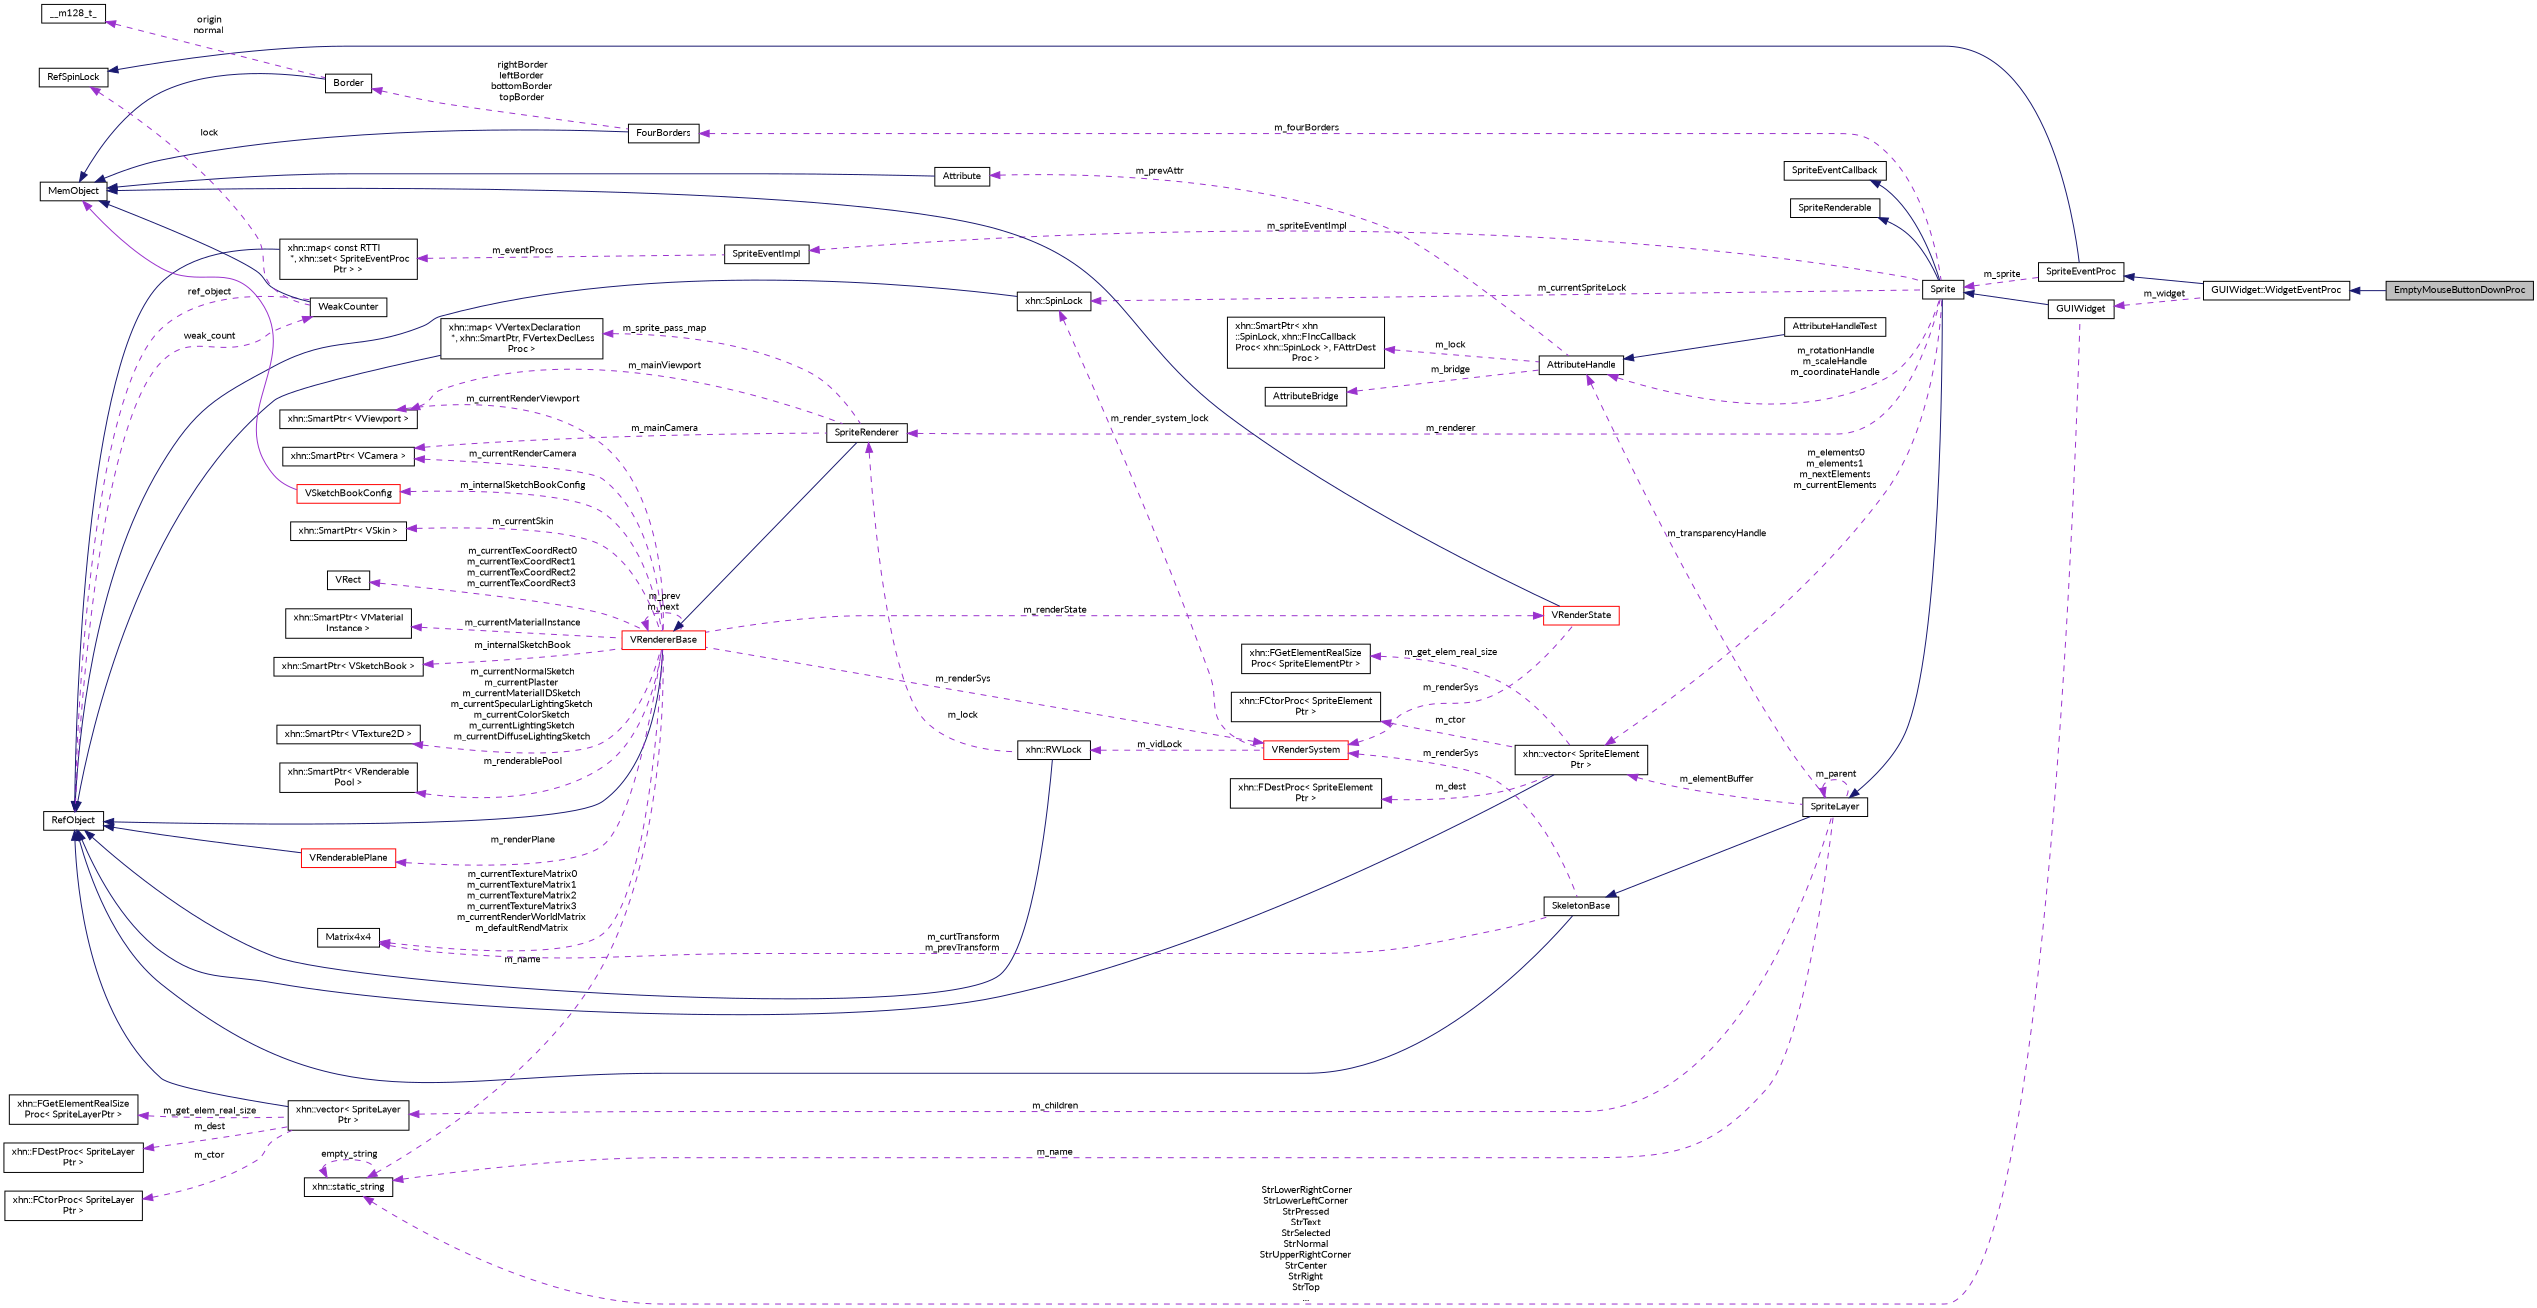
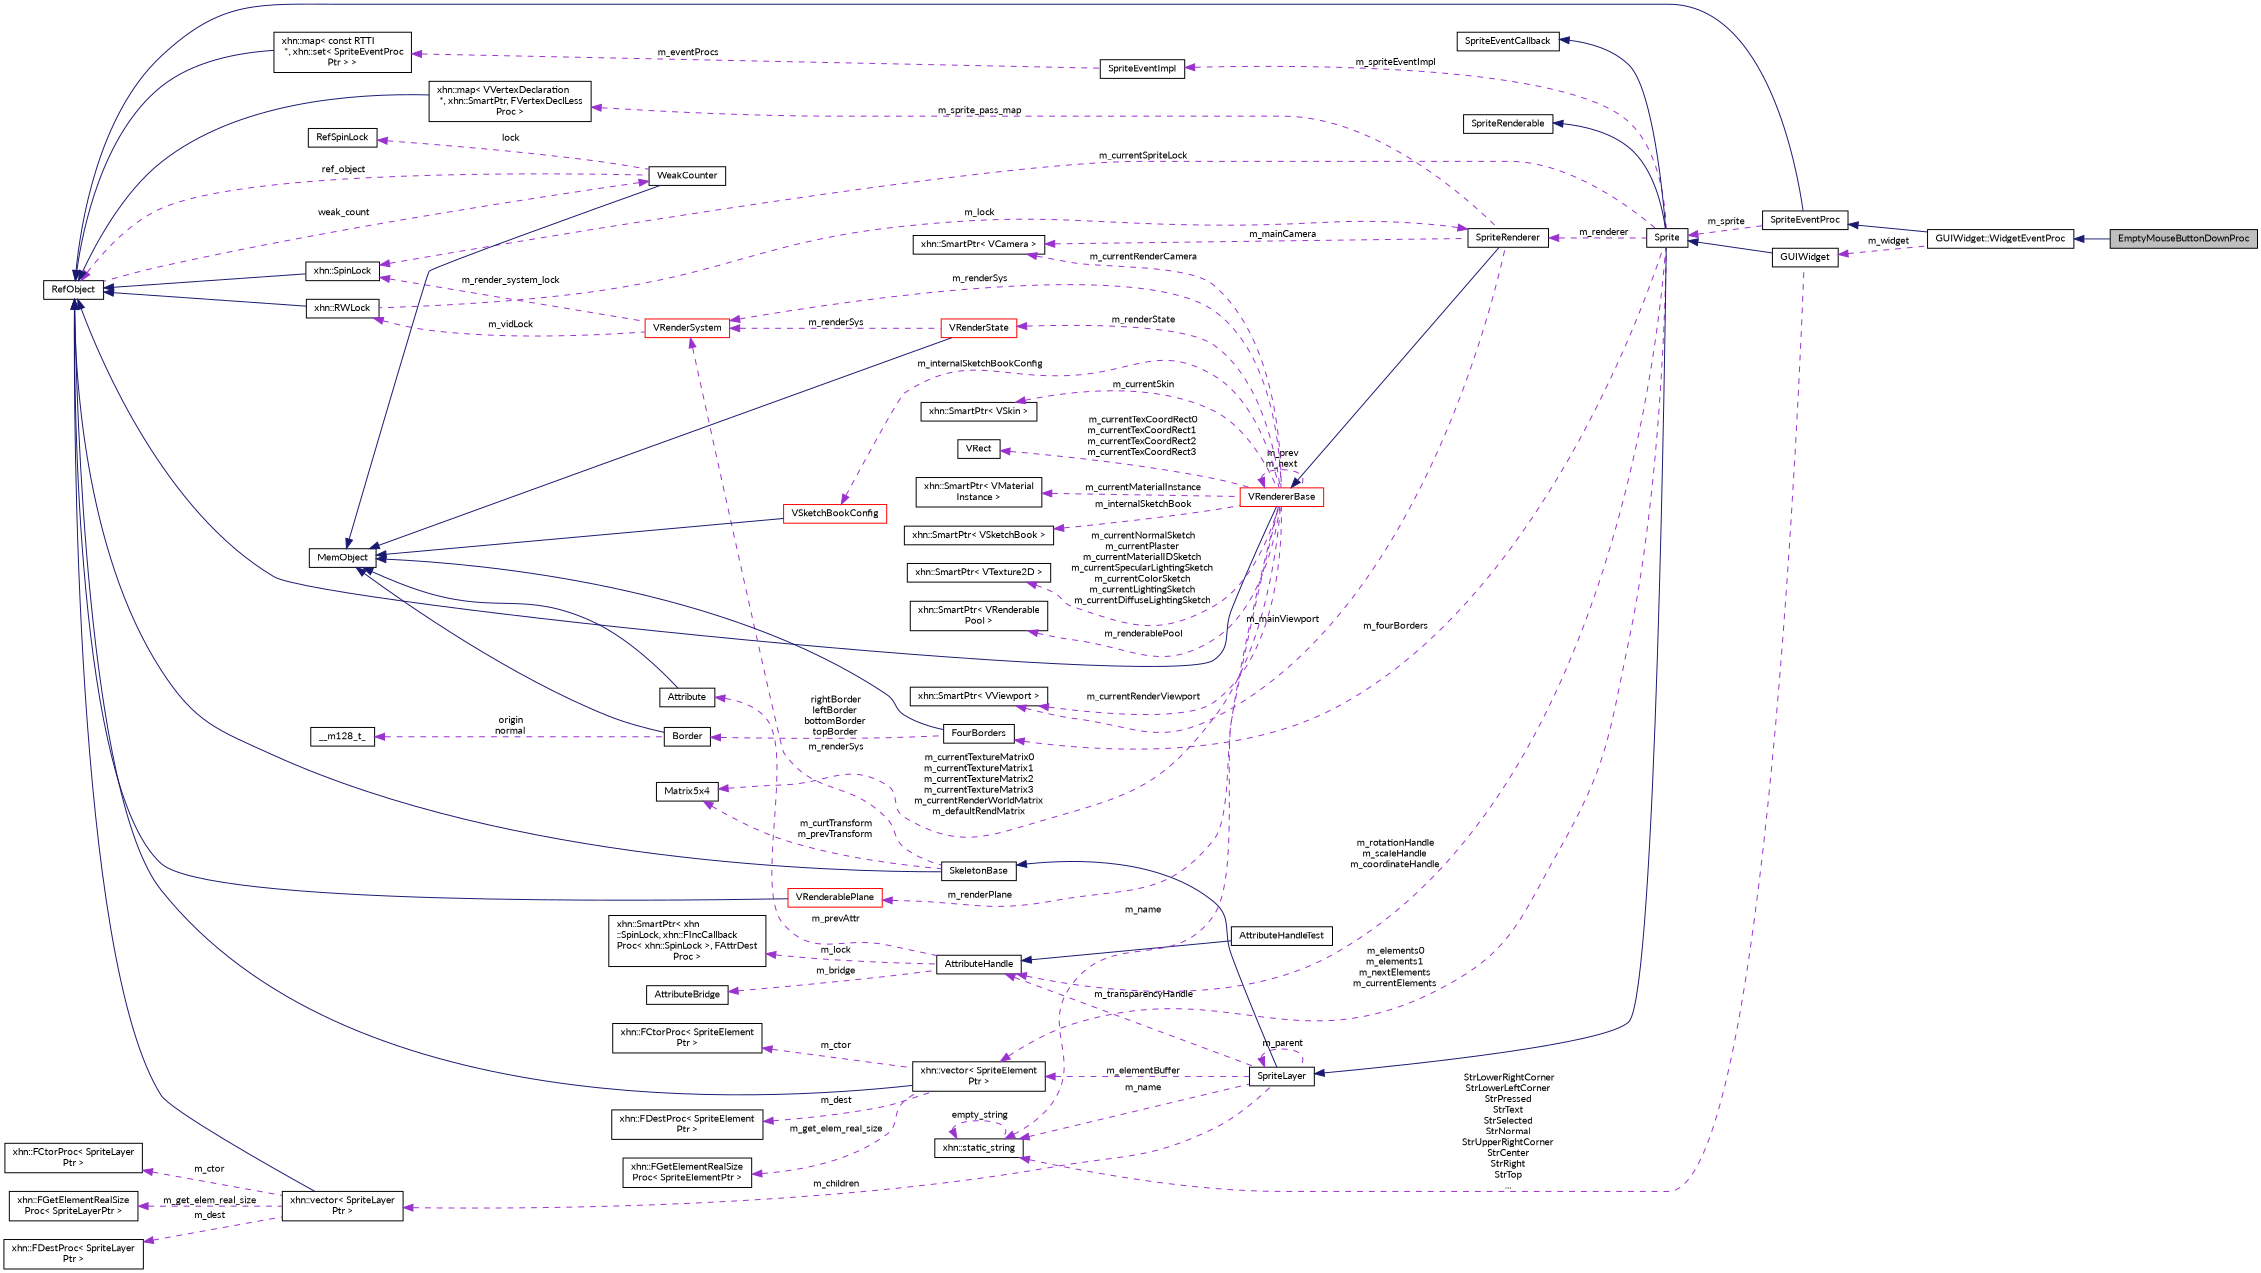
(1168, 46) -> (923, 4)
(262, 305) -> (585, 536)
(349, 938) -> (687, 792)
